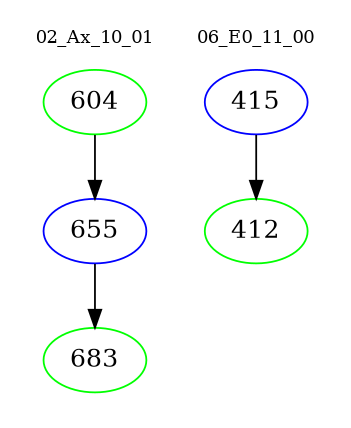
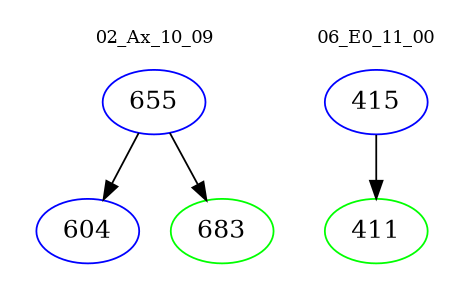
(95, 39) -> (155, 39)
(95, 102) -> (88, 231)
(95, 158) -> (125, 158)
(256, 231) -> (376, 231)
